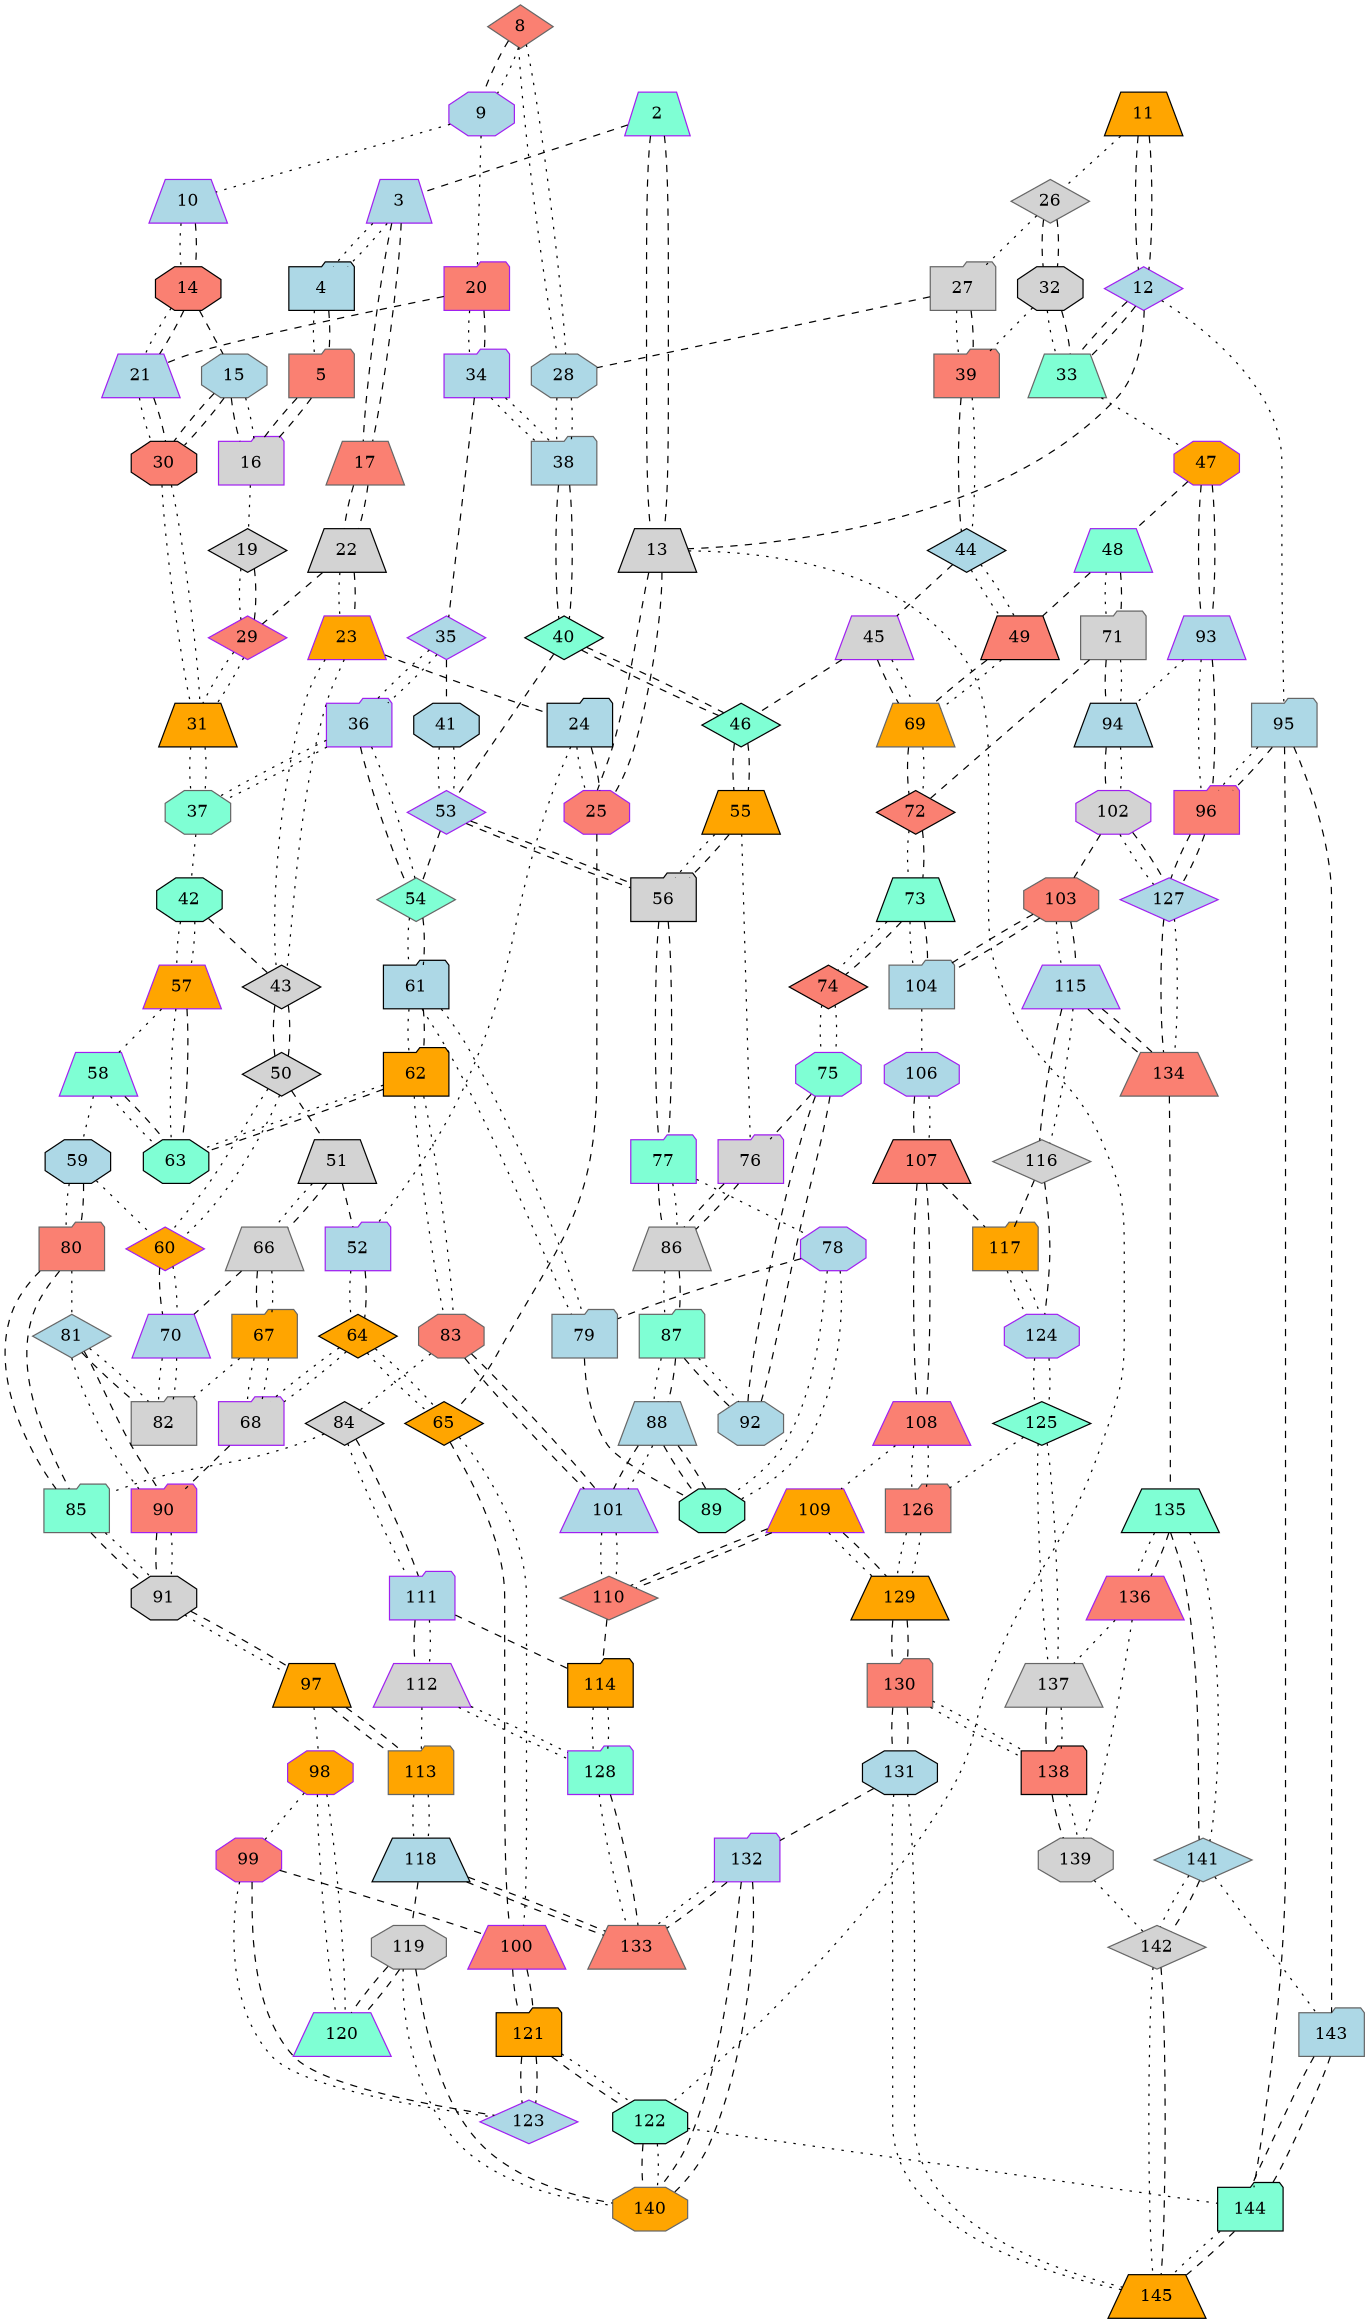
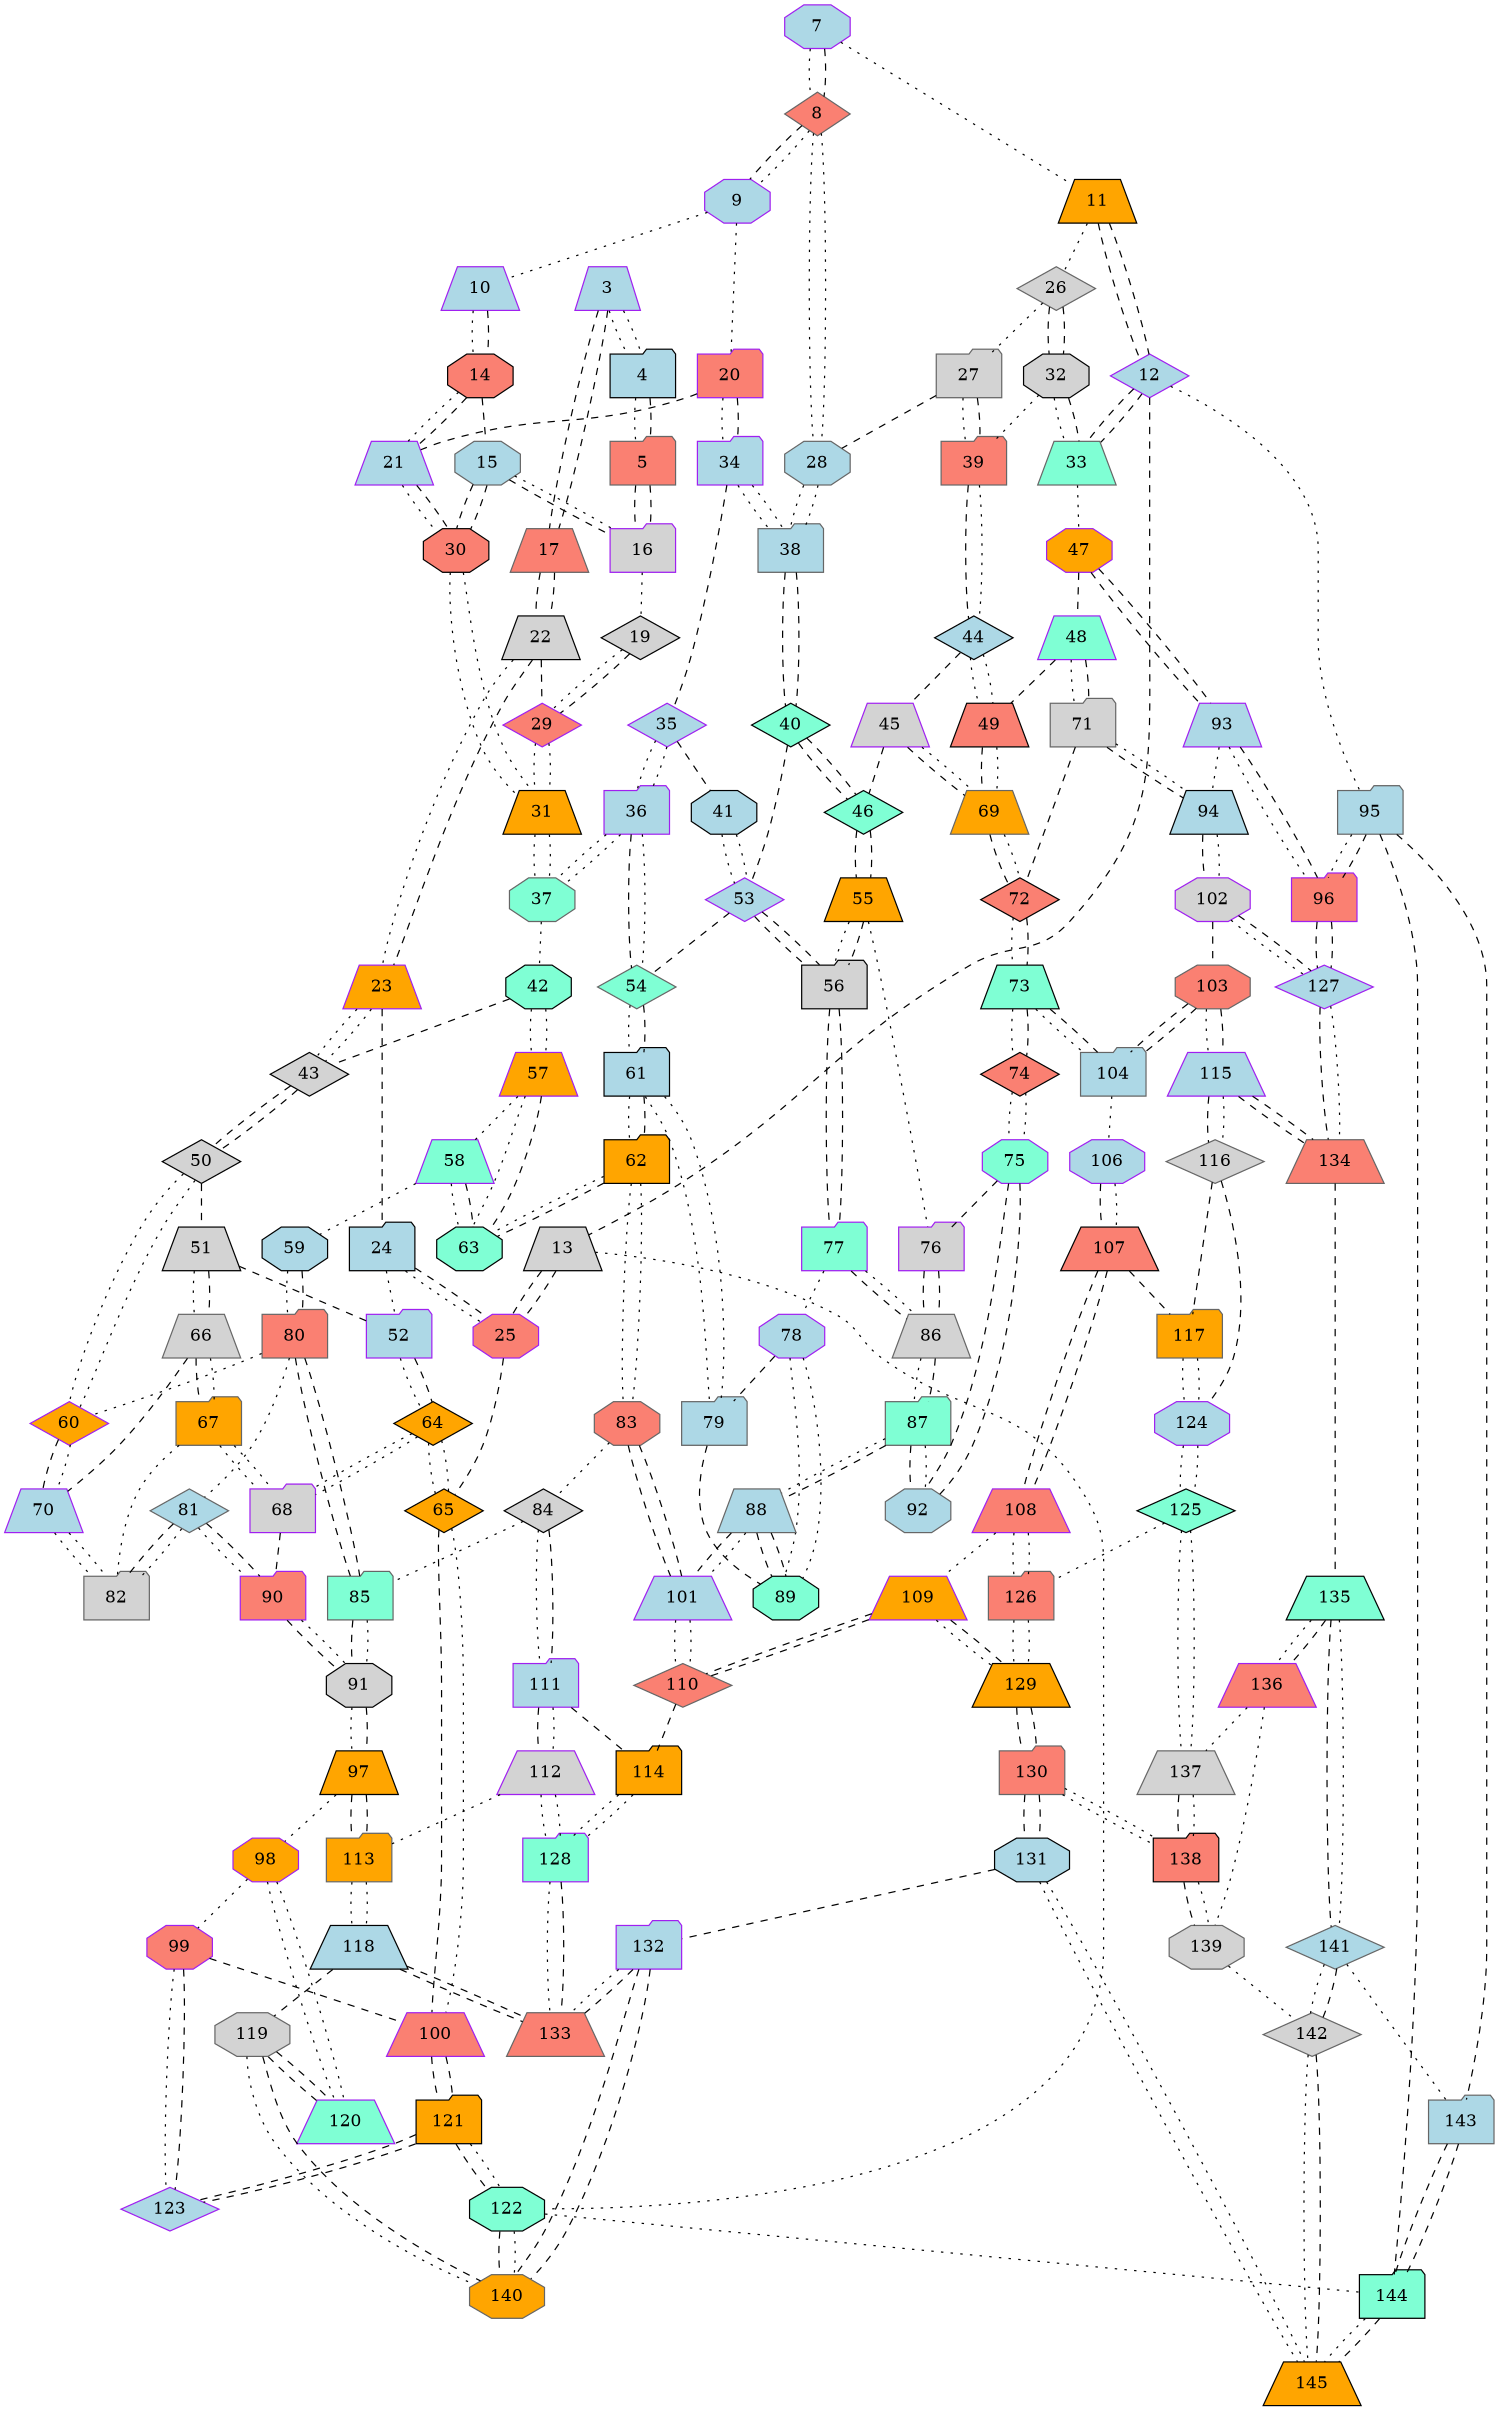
none -> (817, 27)
(657, 114) -> none
(124, 1207) -> (178, 1386)
